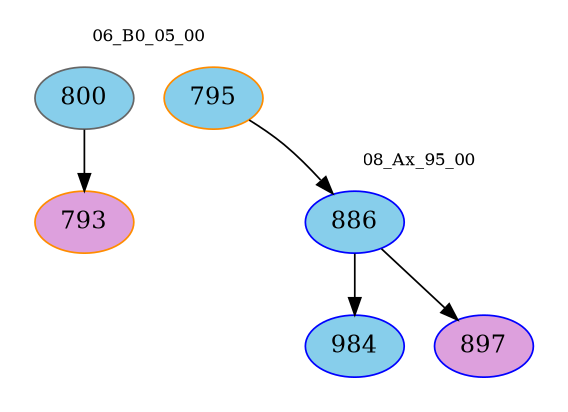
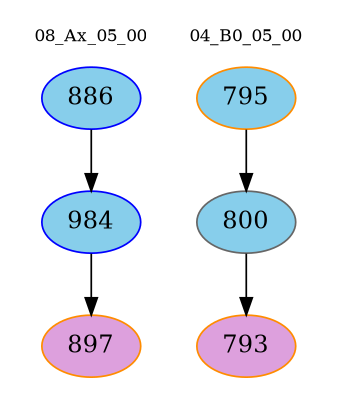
(149, 37) -> (246, 37)
(419, 161) -> (91, 37)
(303, 162) -> (246, 152)
(413, 278) -> (91, 276)
(484, 346) -> (91, 346)
